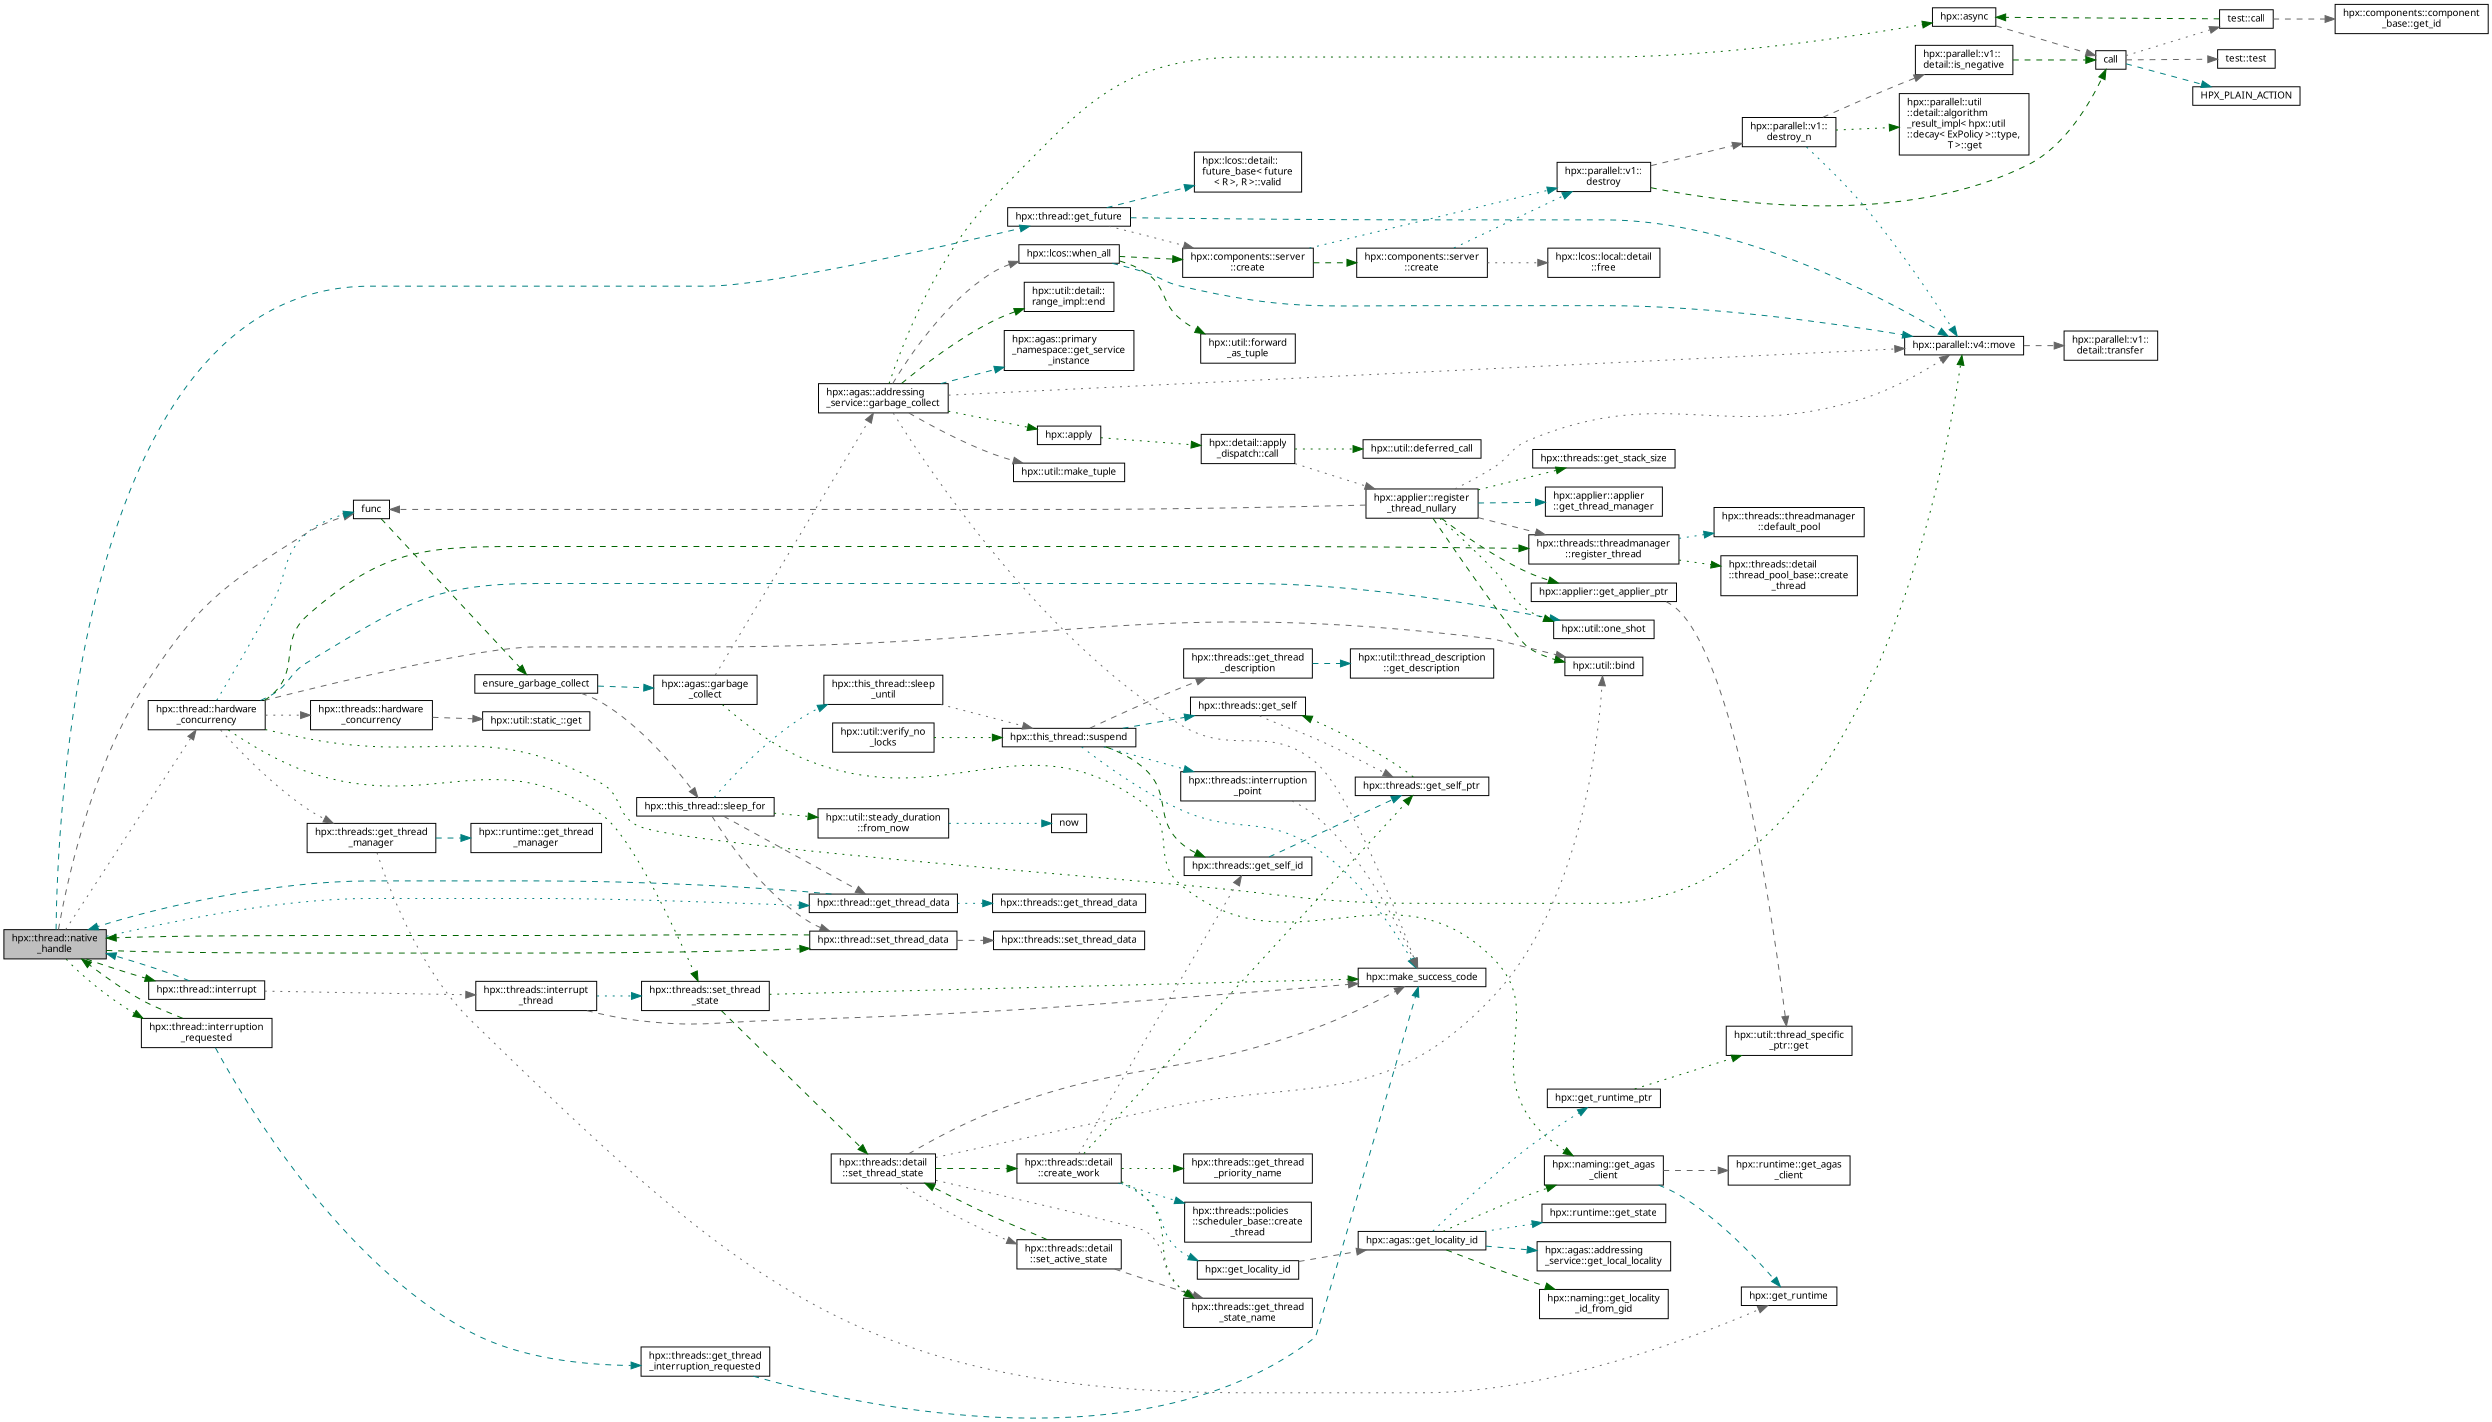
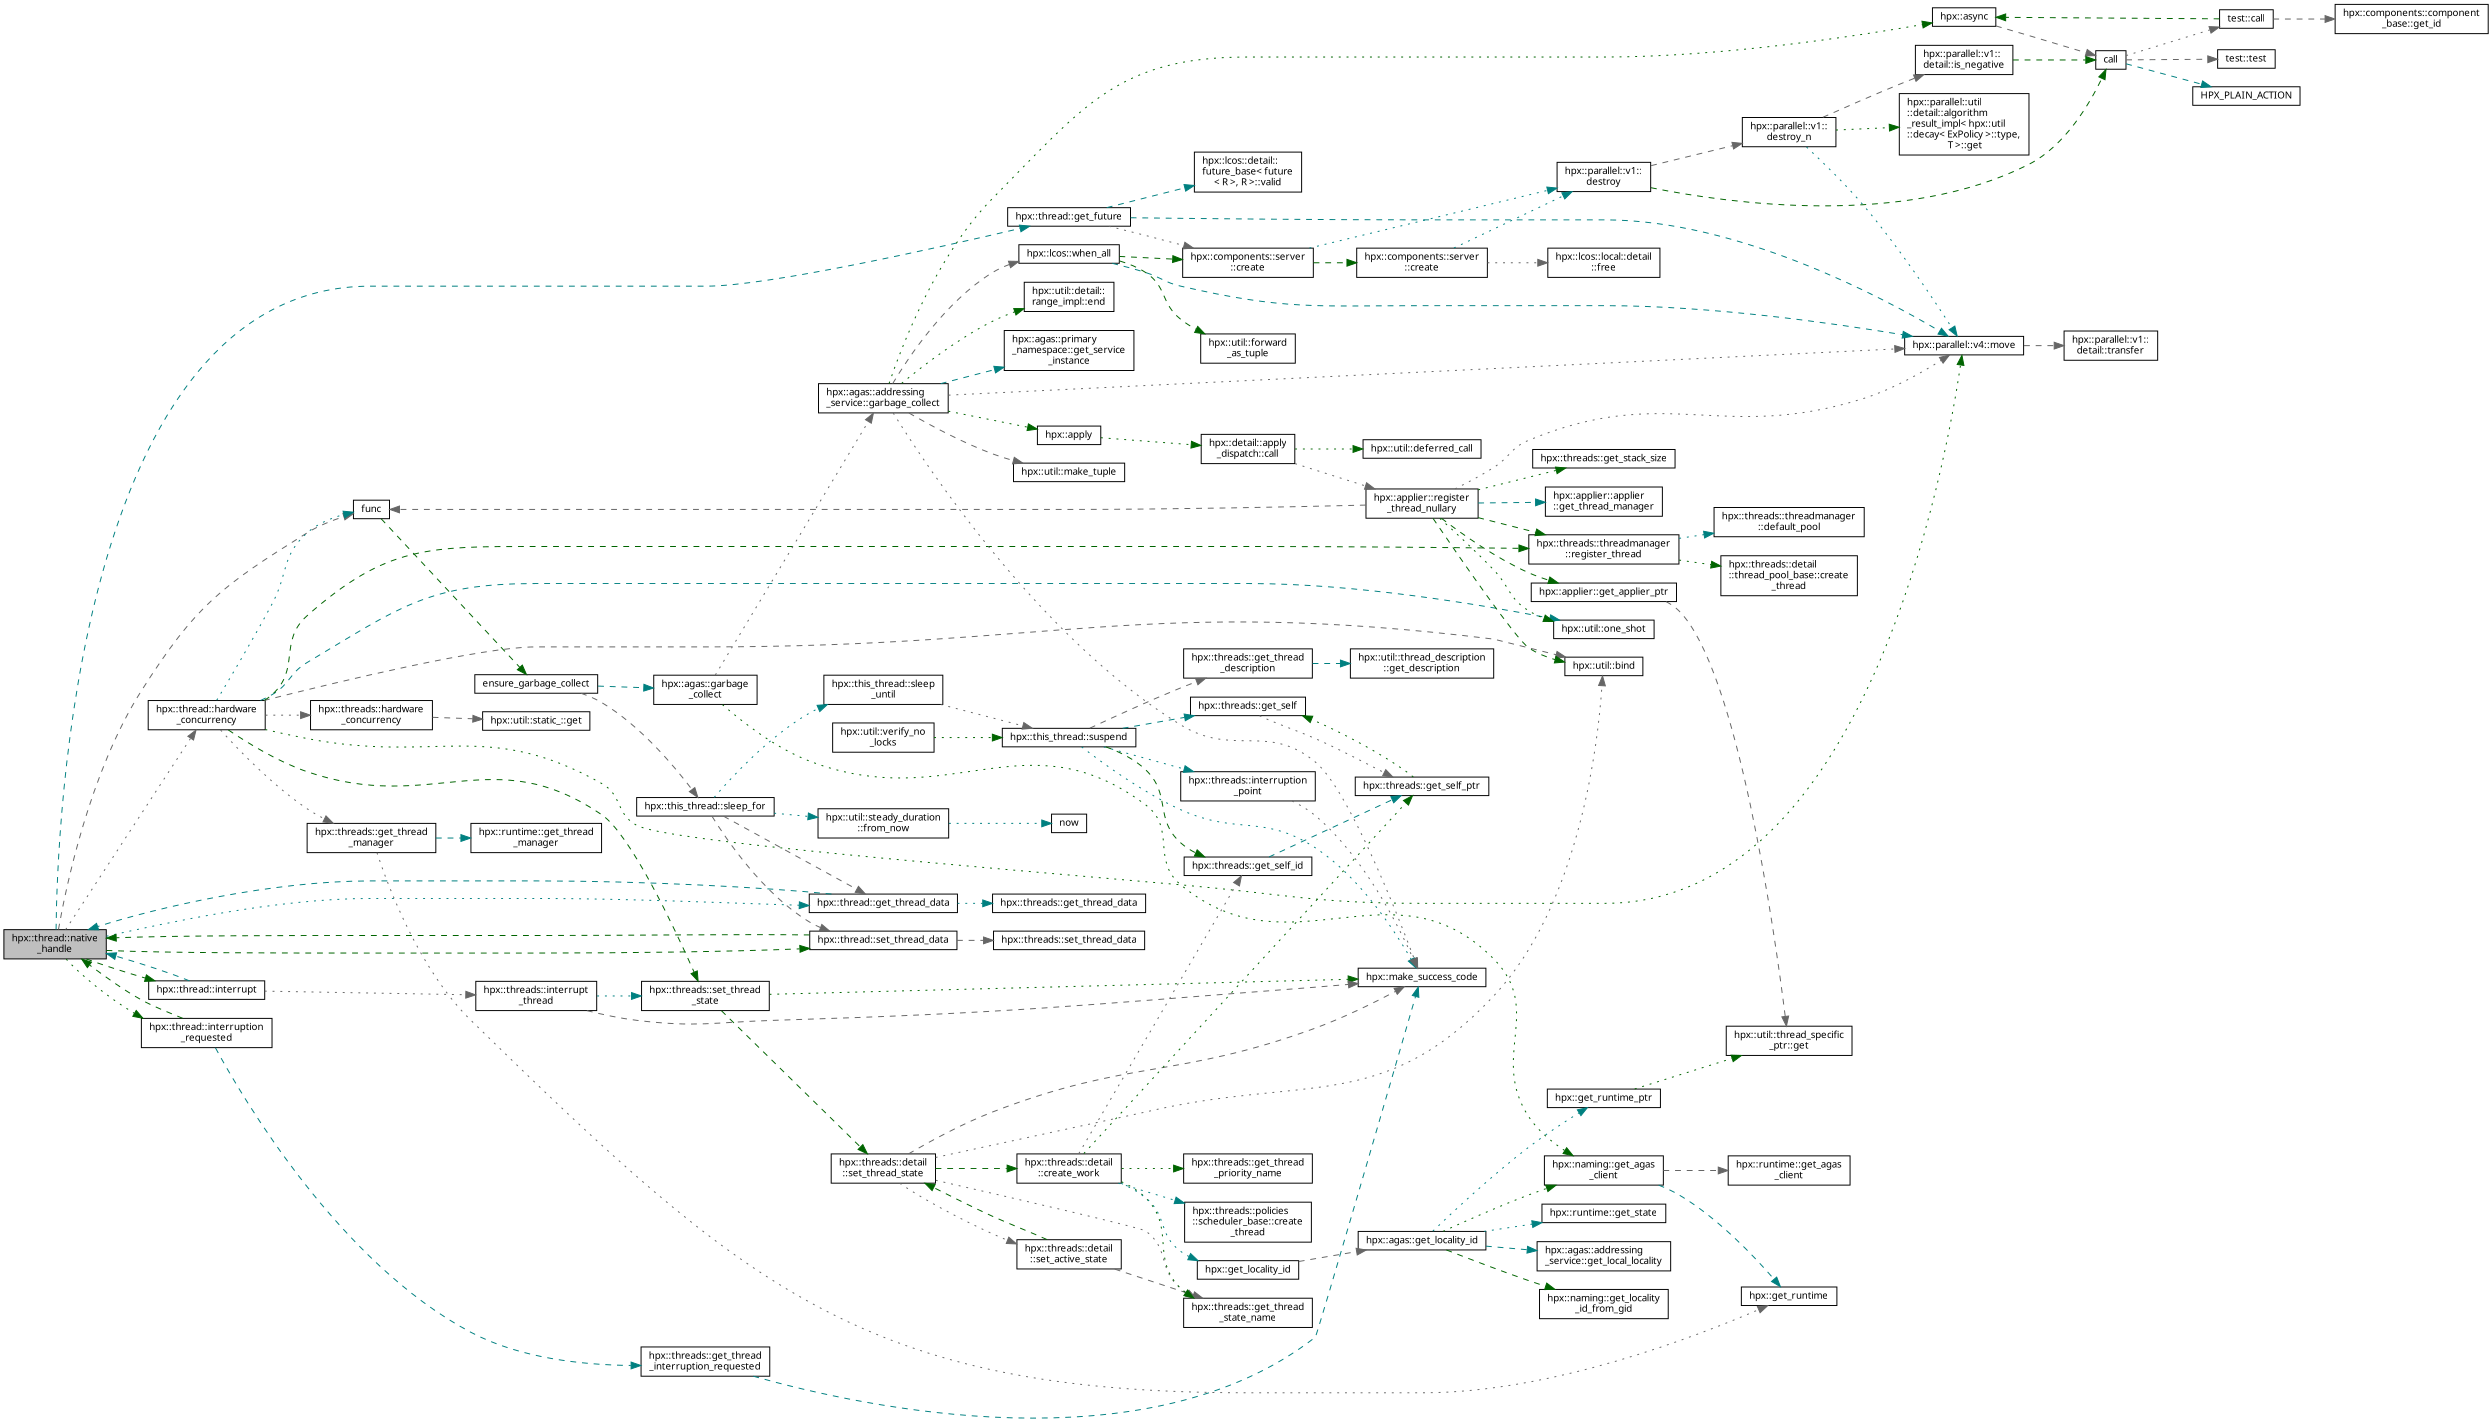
(955, 343) -> (955, 343)
(1507, 525) -> (1507, 525)
(504, 780) -> (504, 780)
(791, 815) -> (791, 815)
